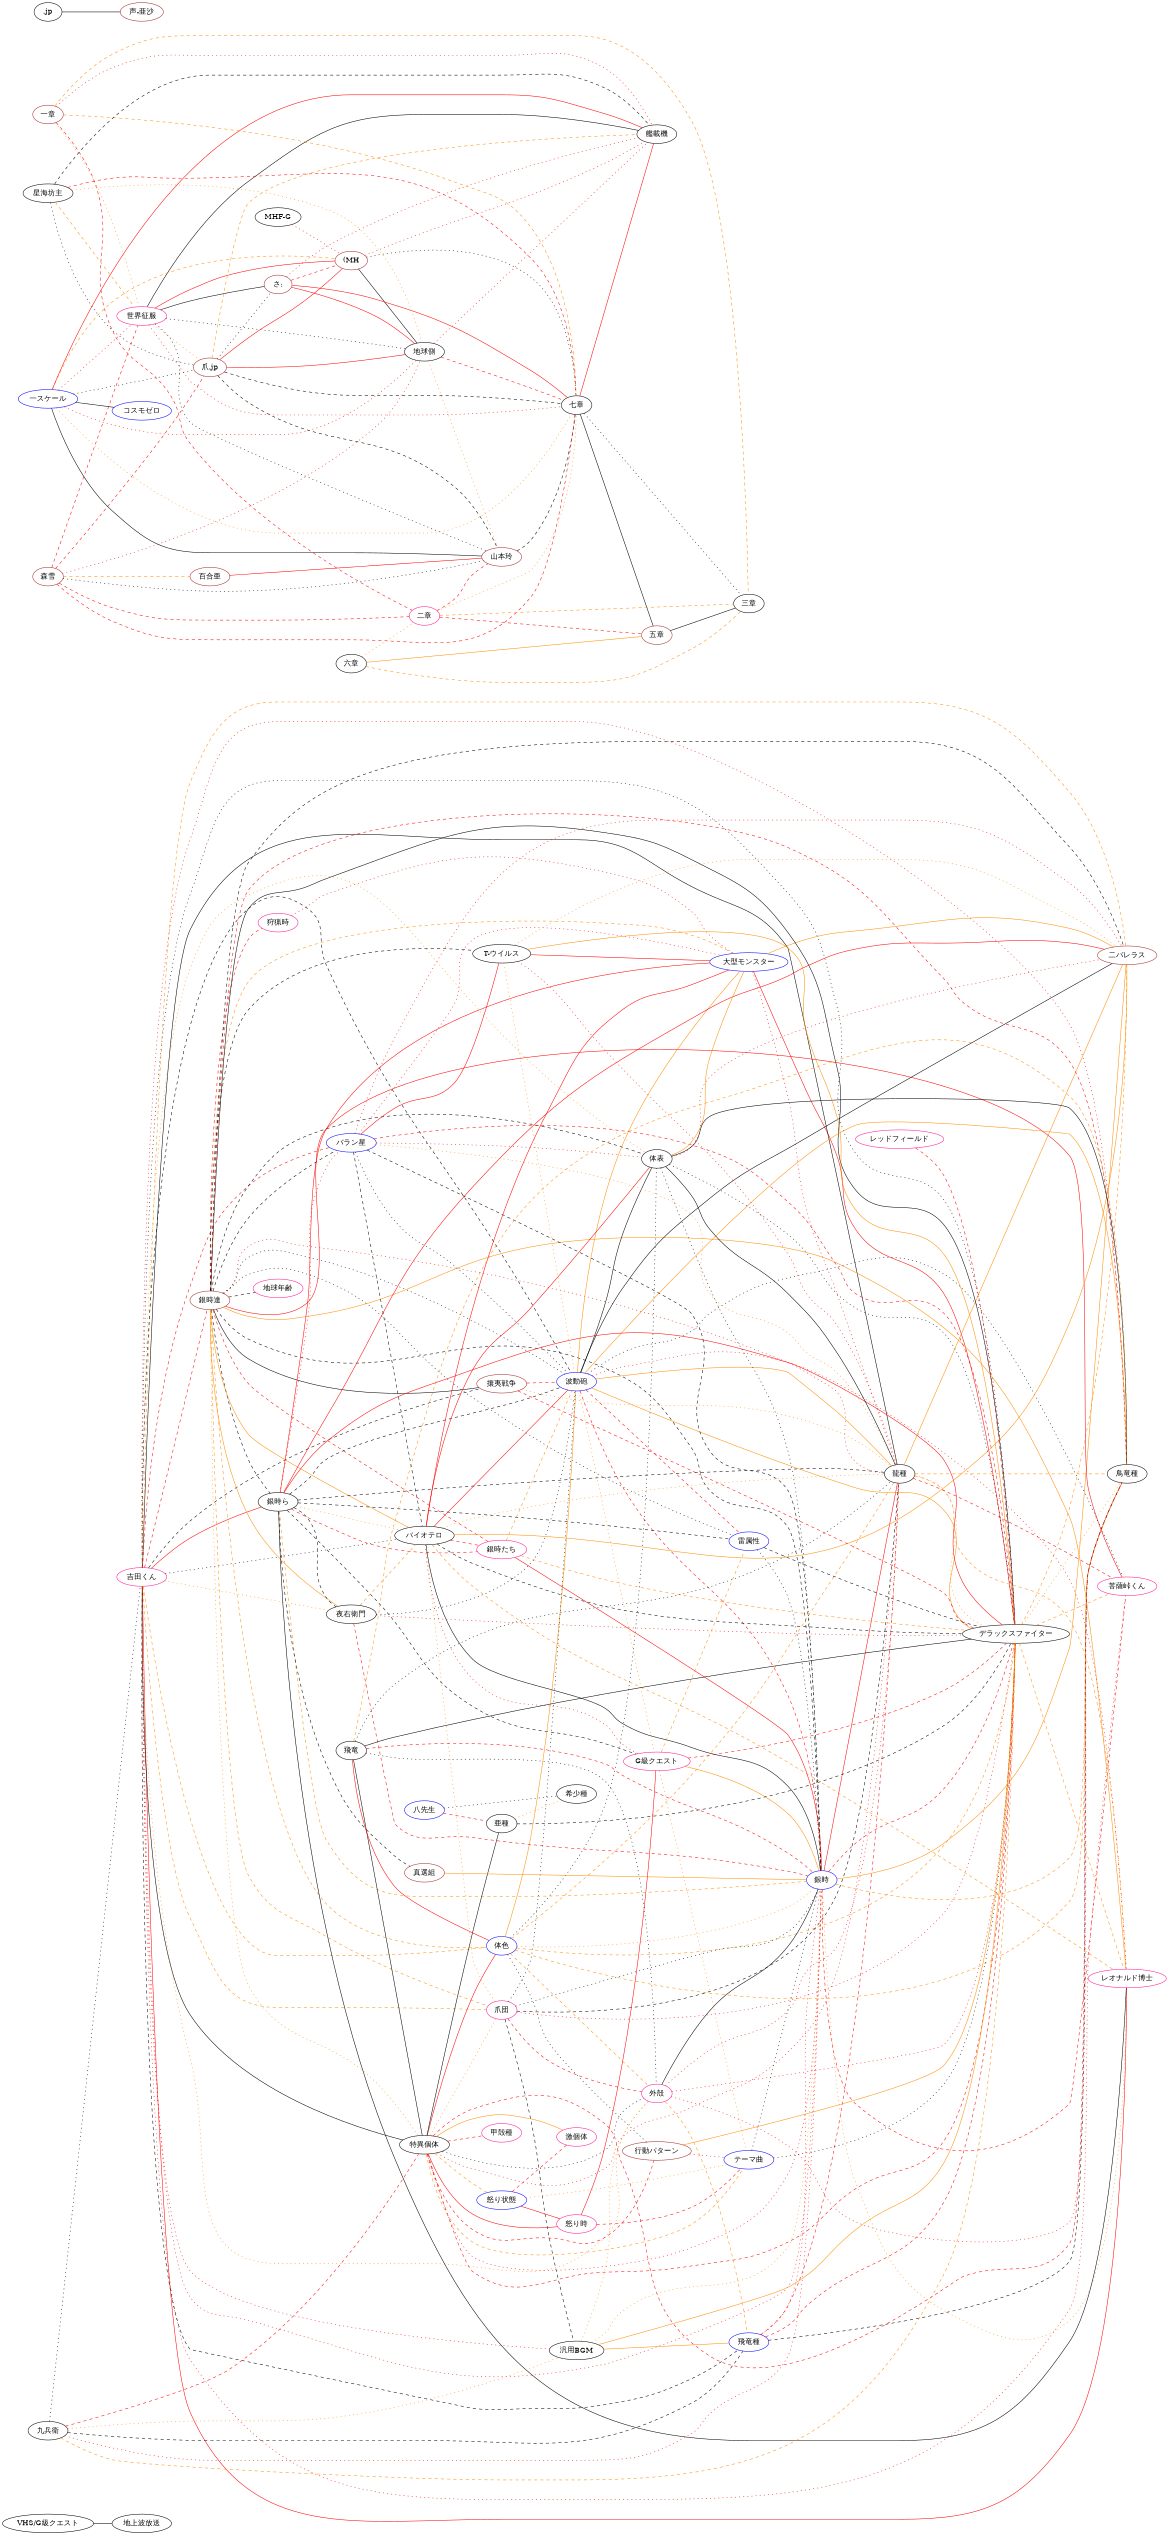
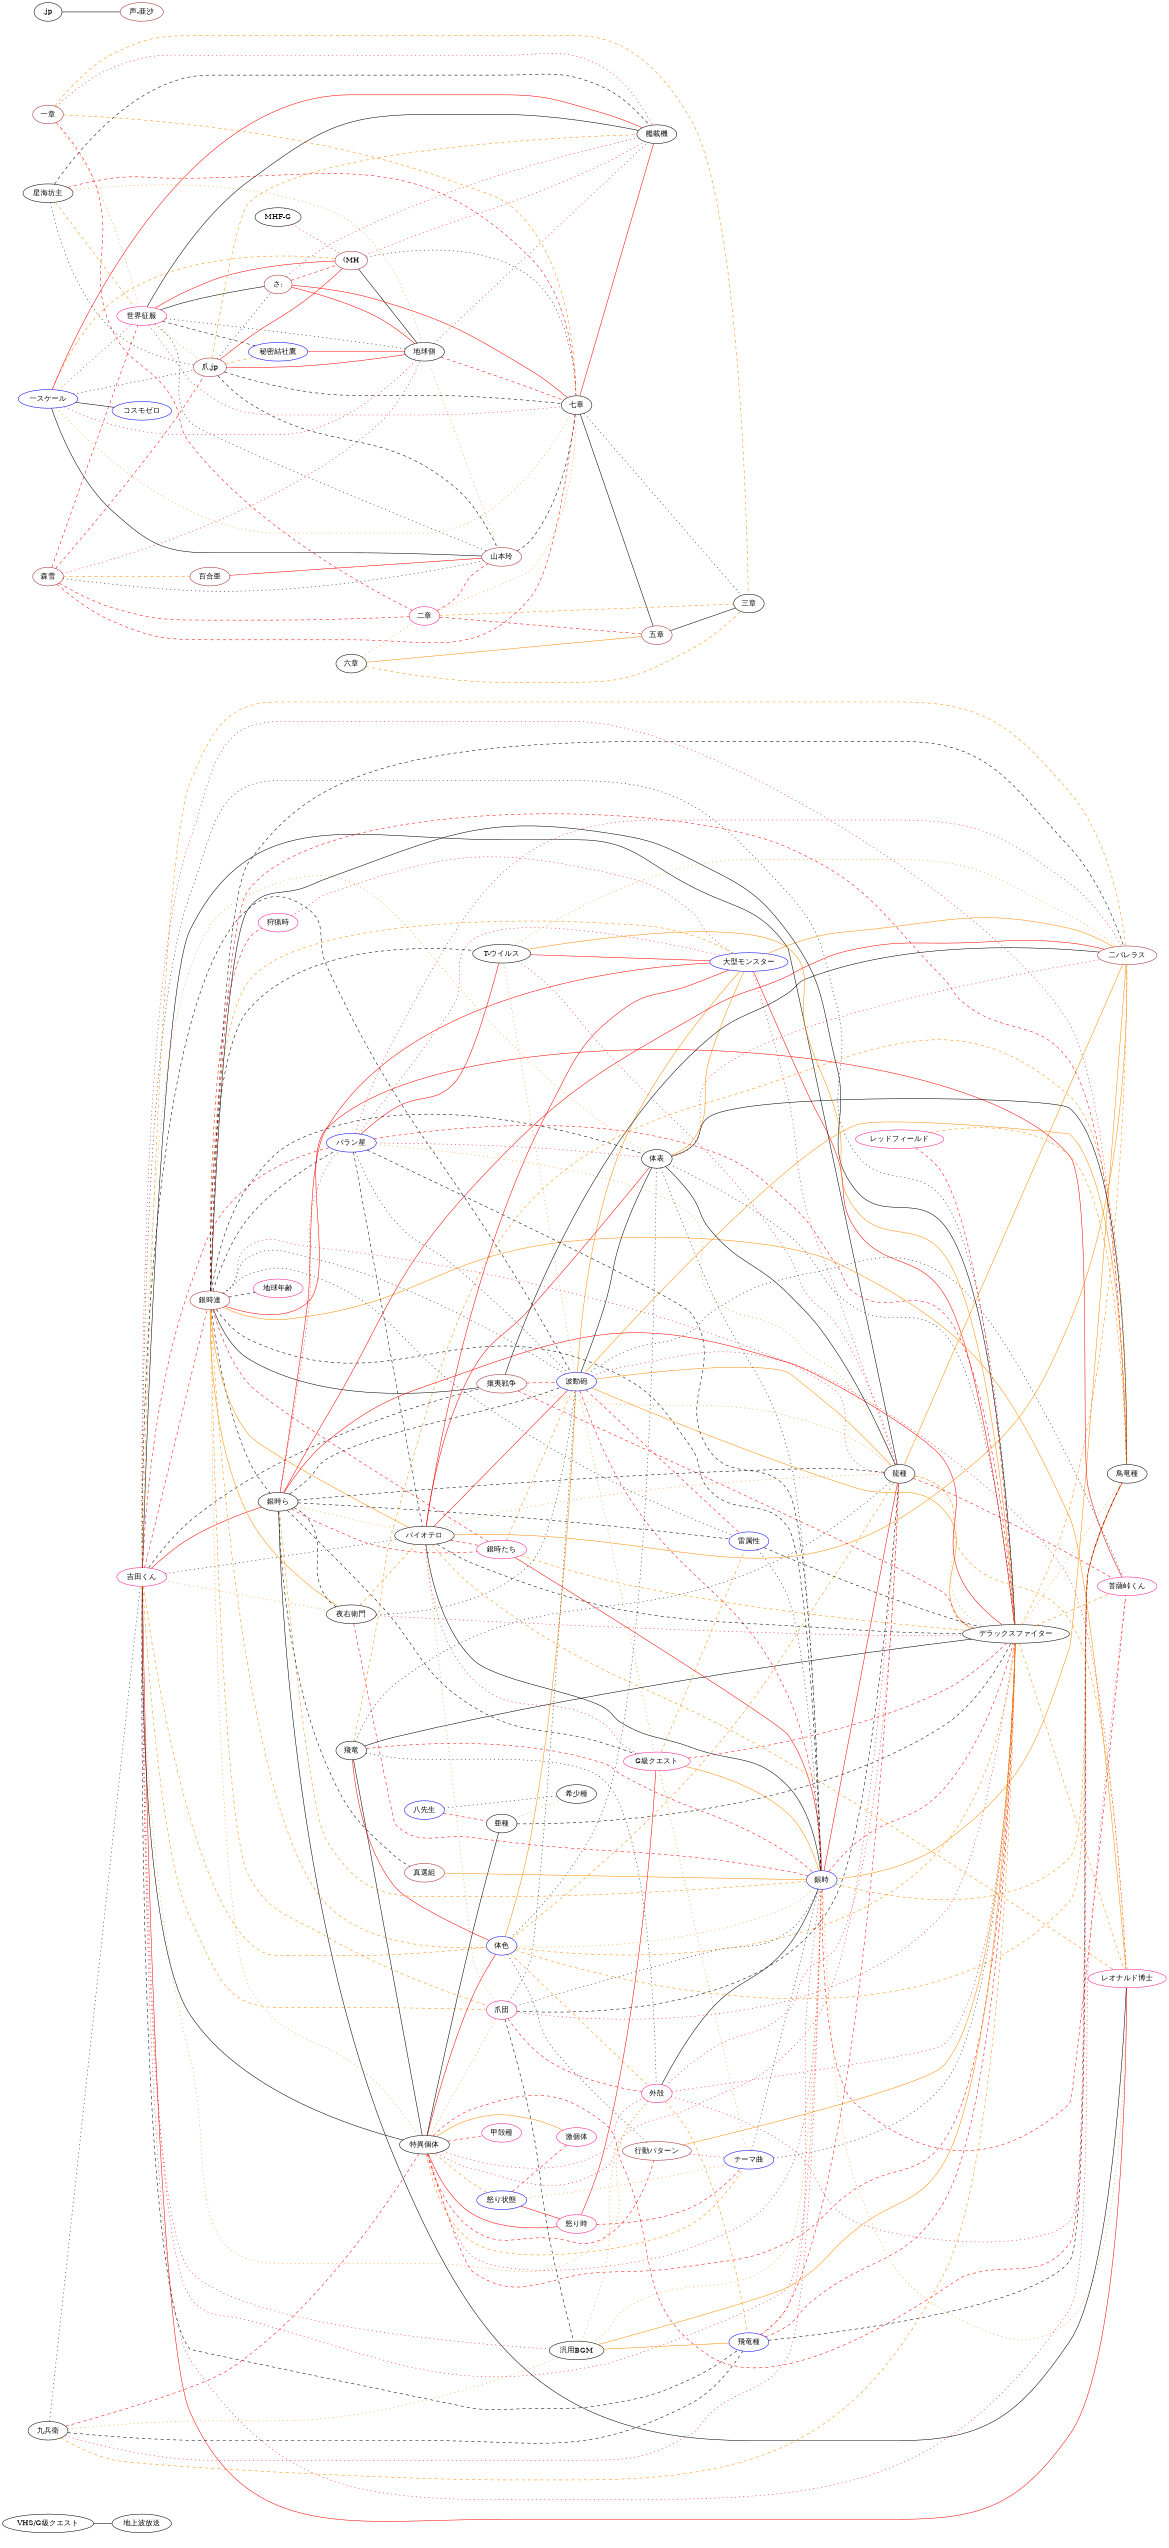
none -> (278, 352)
(814, 1133) -> (731, 1022)
(1011, 1474) -> (1097, 1212)
(559, 2167) -> (559, 2167)
